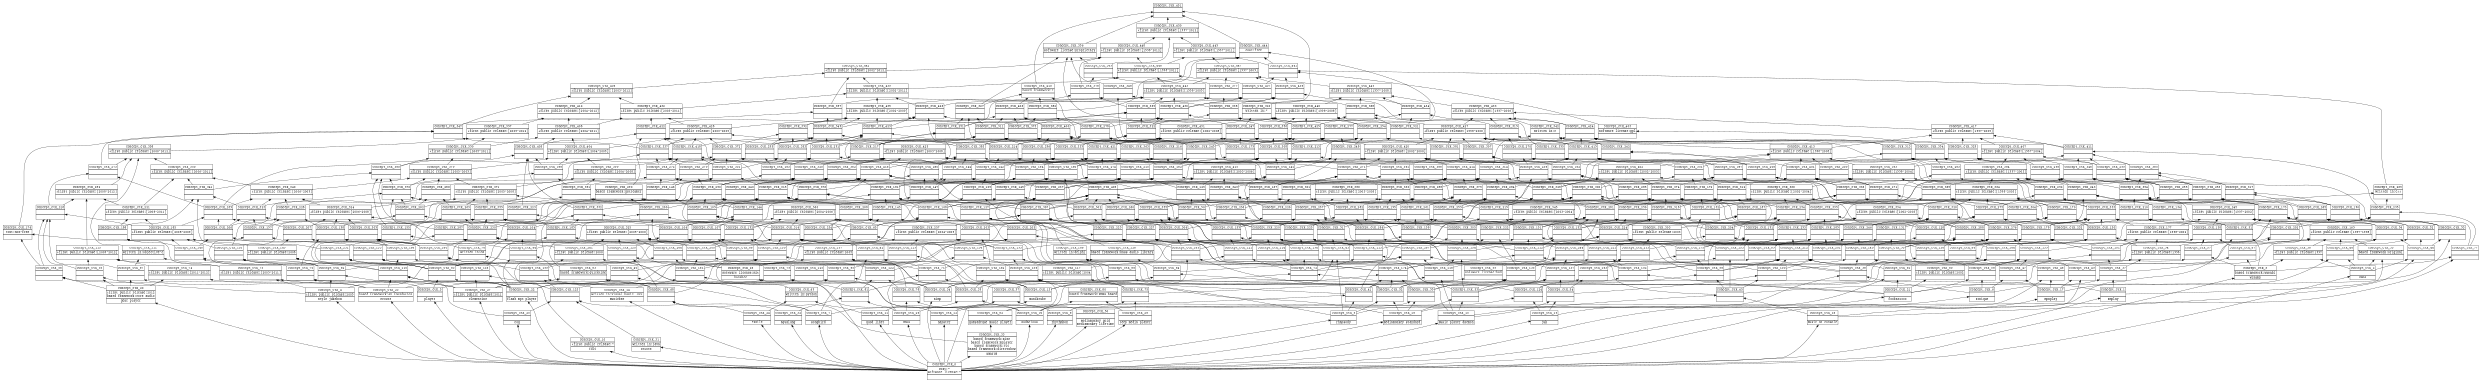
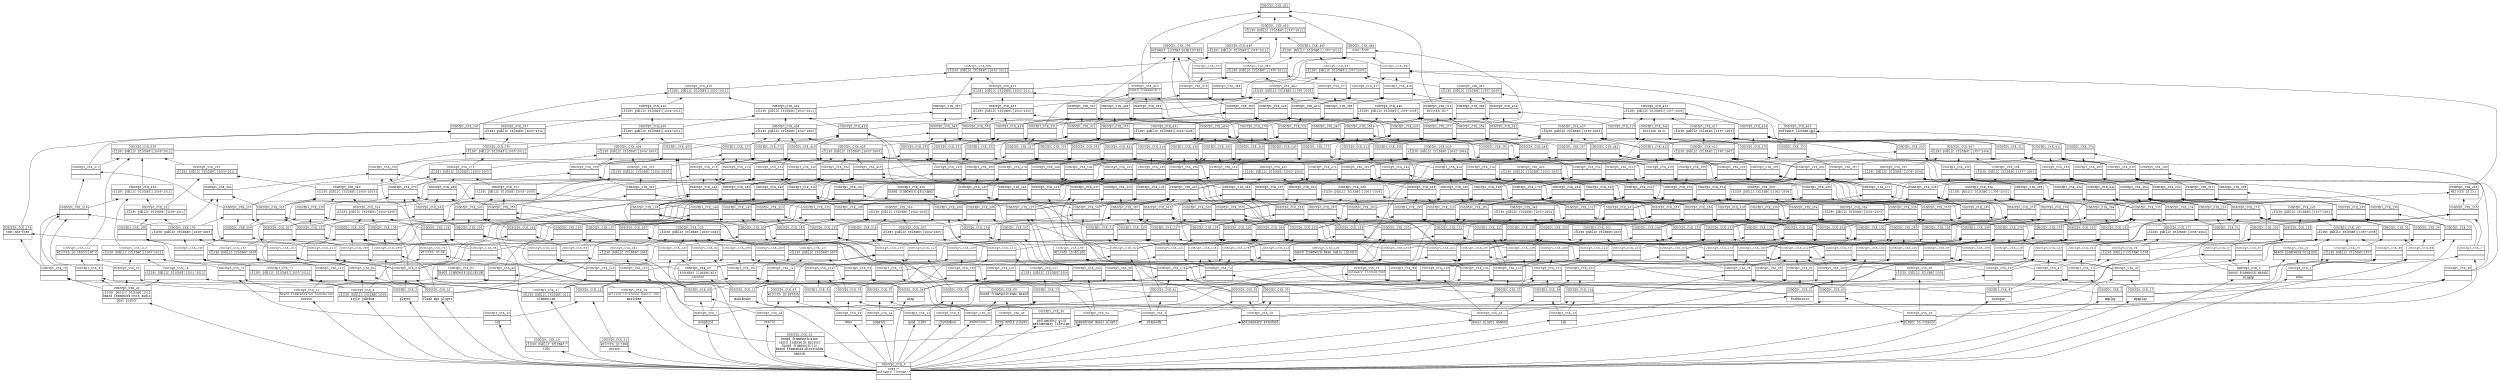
none -> (1920, 296)
(788, 318) -> none
(1823, 322) -> (1920, 322)
